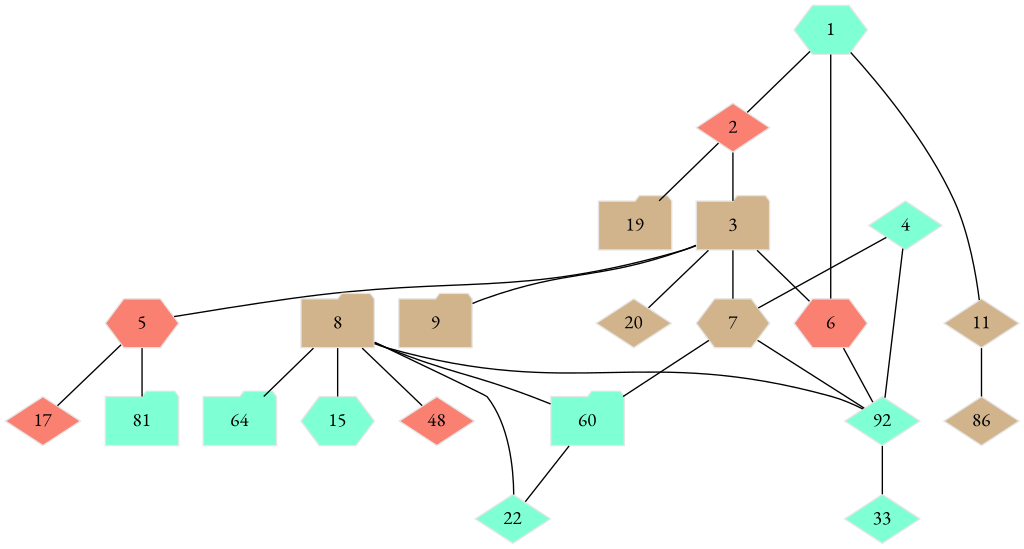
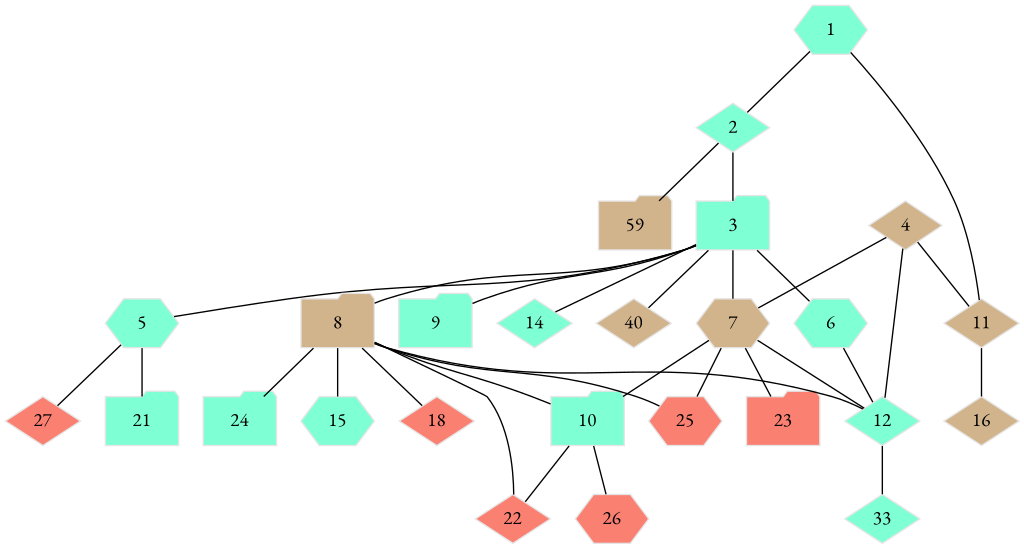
(733, 128) -> (733, 128)
(831, 177) -> none
(635, 225) -> (635, 225)
(733, 225) -> (733, 225)
(905, 225) -> (905, 225)
none -> (535, 274)
none -> (943, 274)
(142, 323) -> (142, 323)
(435, 323) -> (435, 323)
none -> (535, 323)
(634, 323) -> (634, 323)
(831, 323) -> (831, 323)
(43, 421) -> (43, 421)
(142, 421) -> (142, 421)
(240, 421) -> (240, 421)
(437, 421) -> (437, 421)
(588, 421) -> (588, 421)
none -> (685, 421)
none -> (783, 421)
(882, 421) -> (882, 421)
(981, 421) -> (981, 421)
(513, 519) -> (513, 519)
none -> (612, 519)
